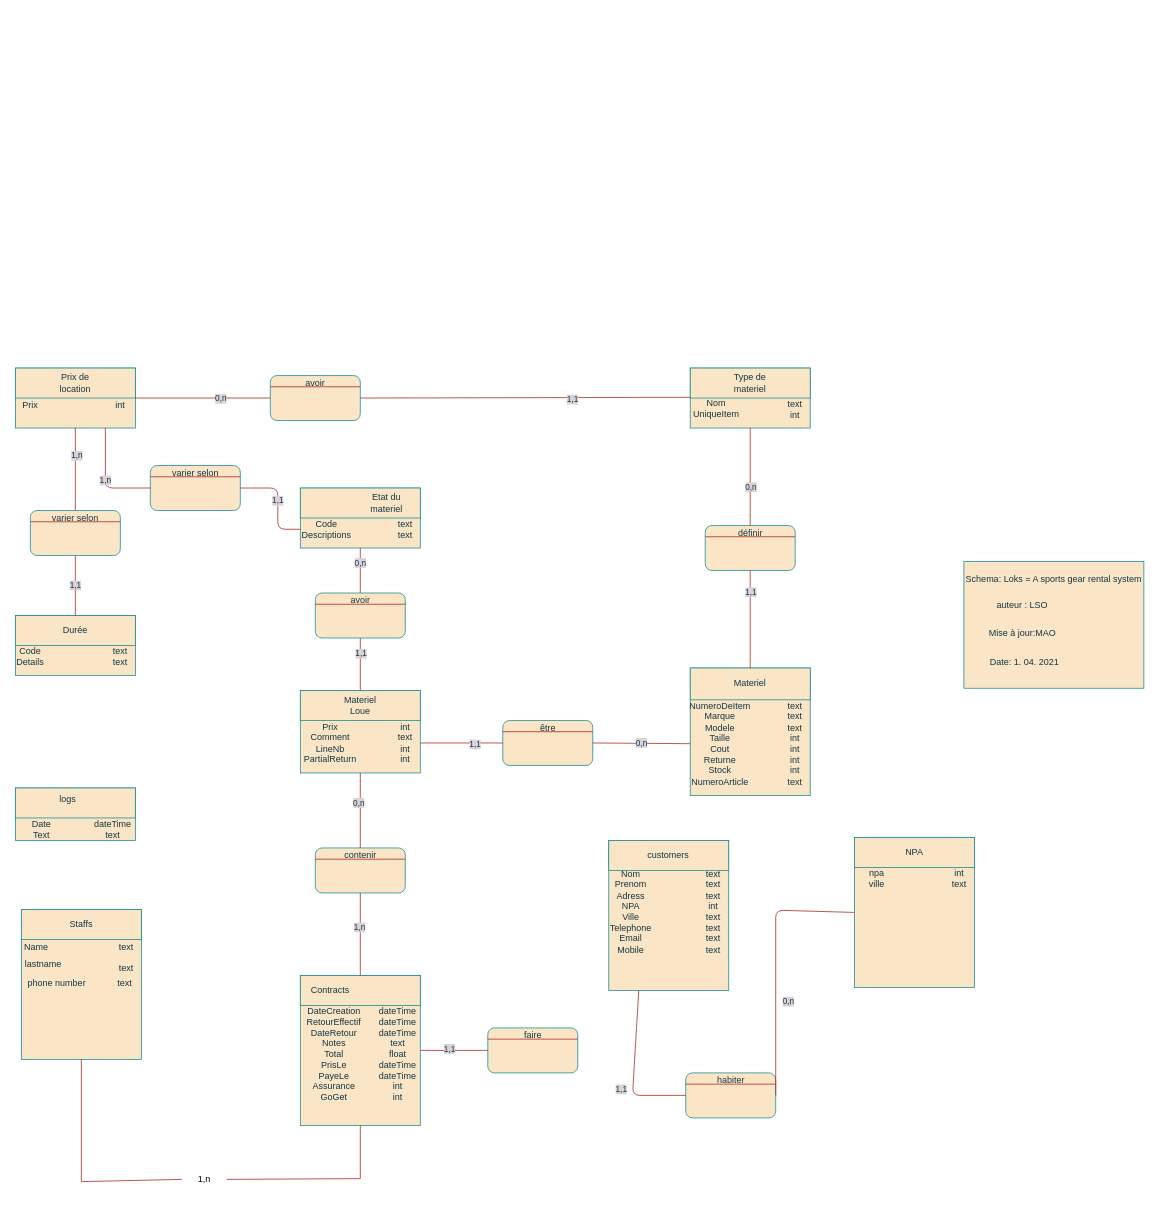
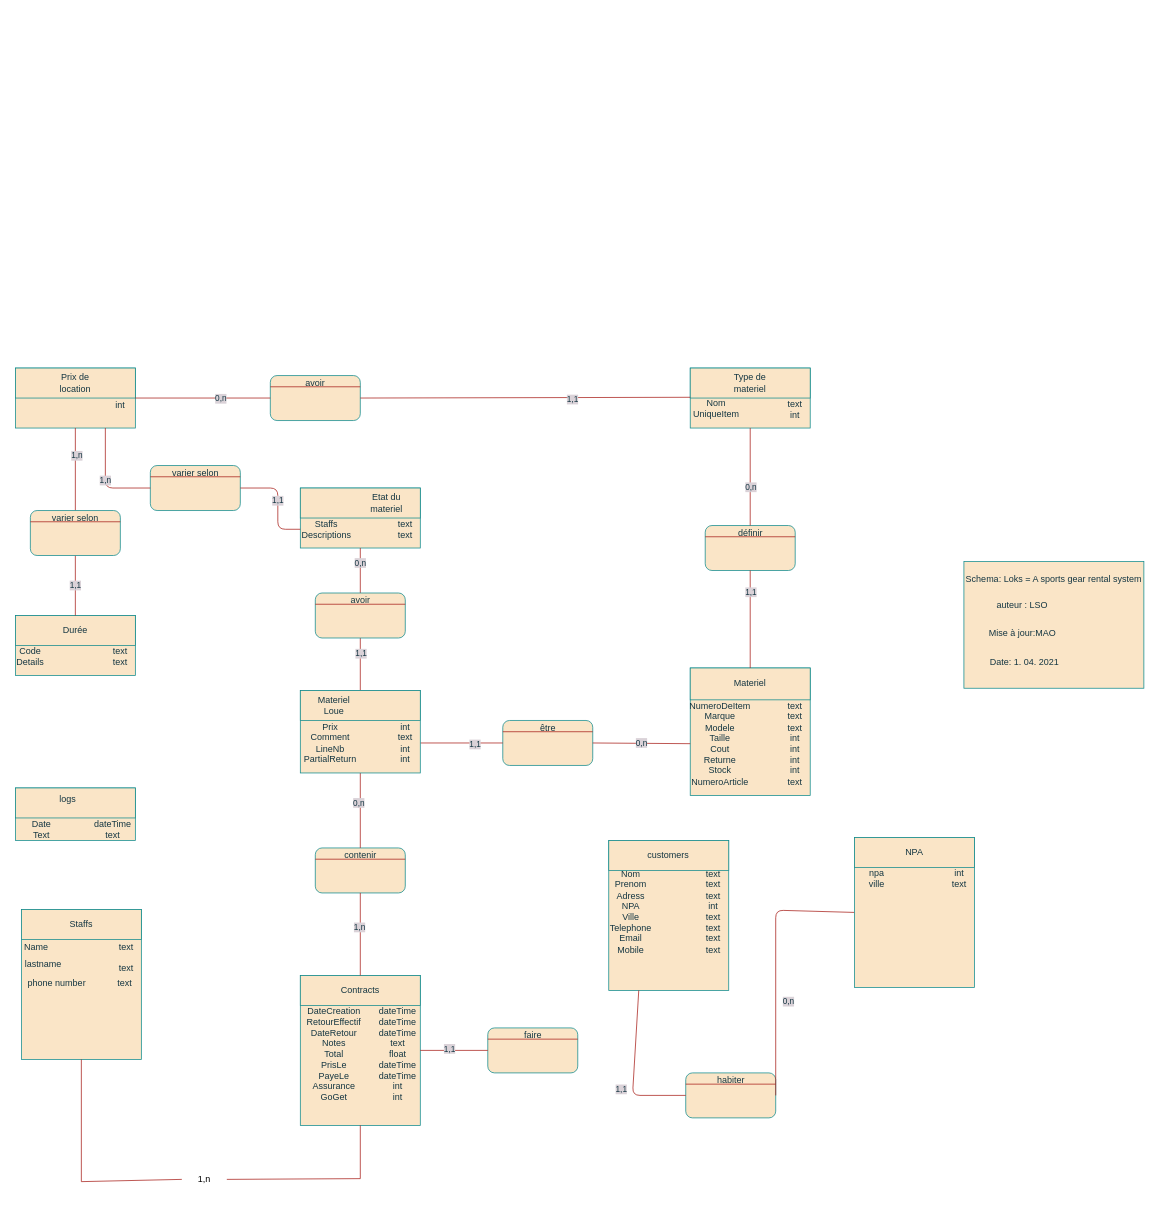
(30, 405) -> none
(327, 529) -> (327, 529)
(360, 705) -> (334, 705)
(330, 990) -> (360, 990)
